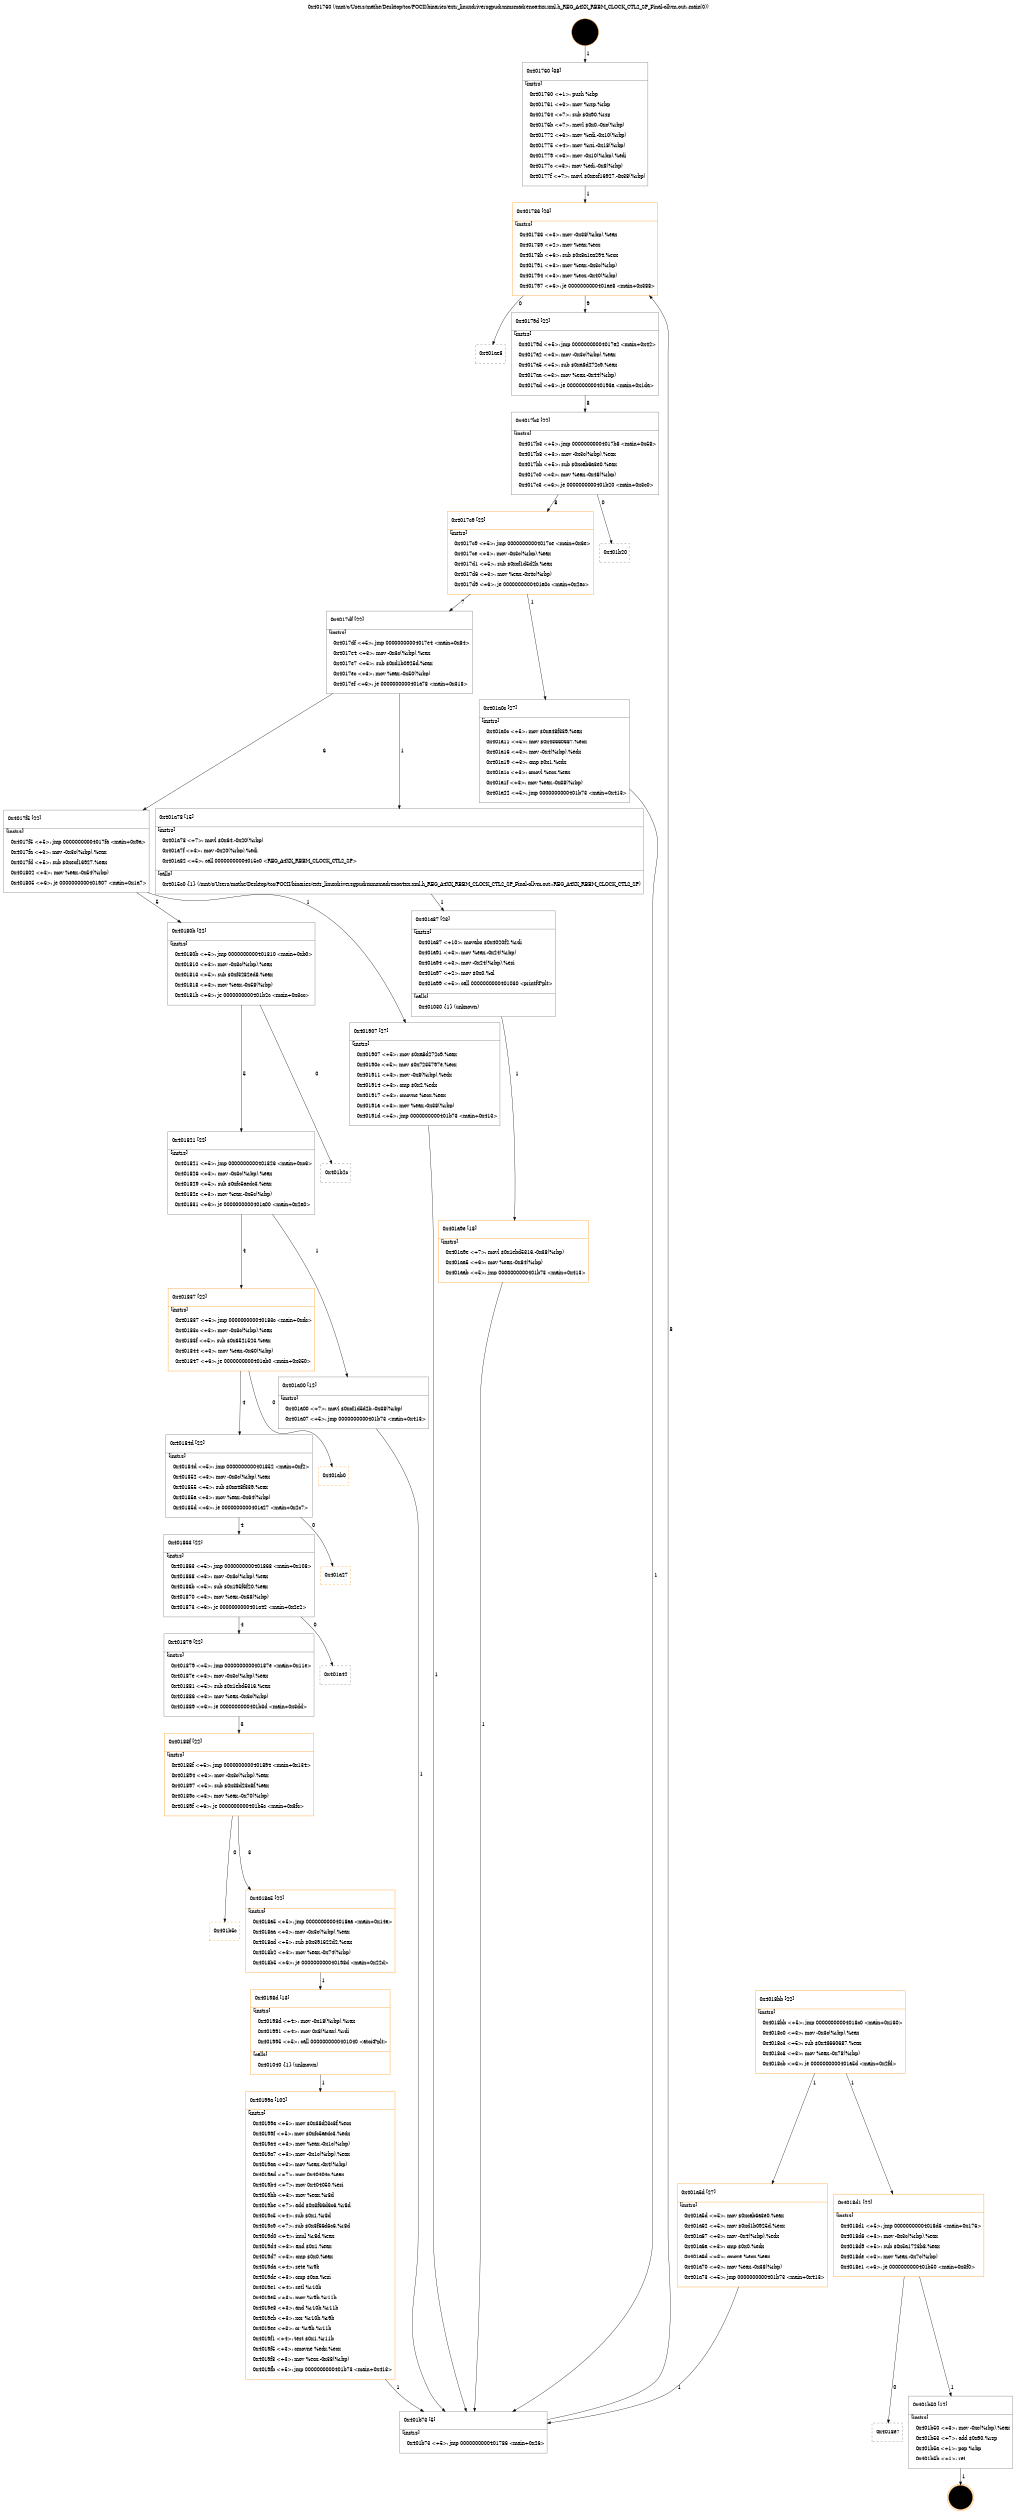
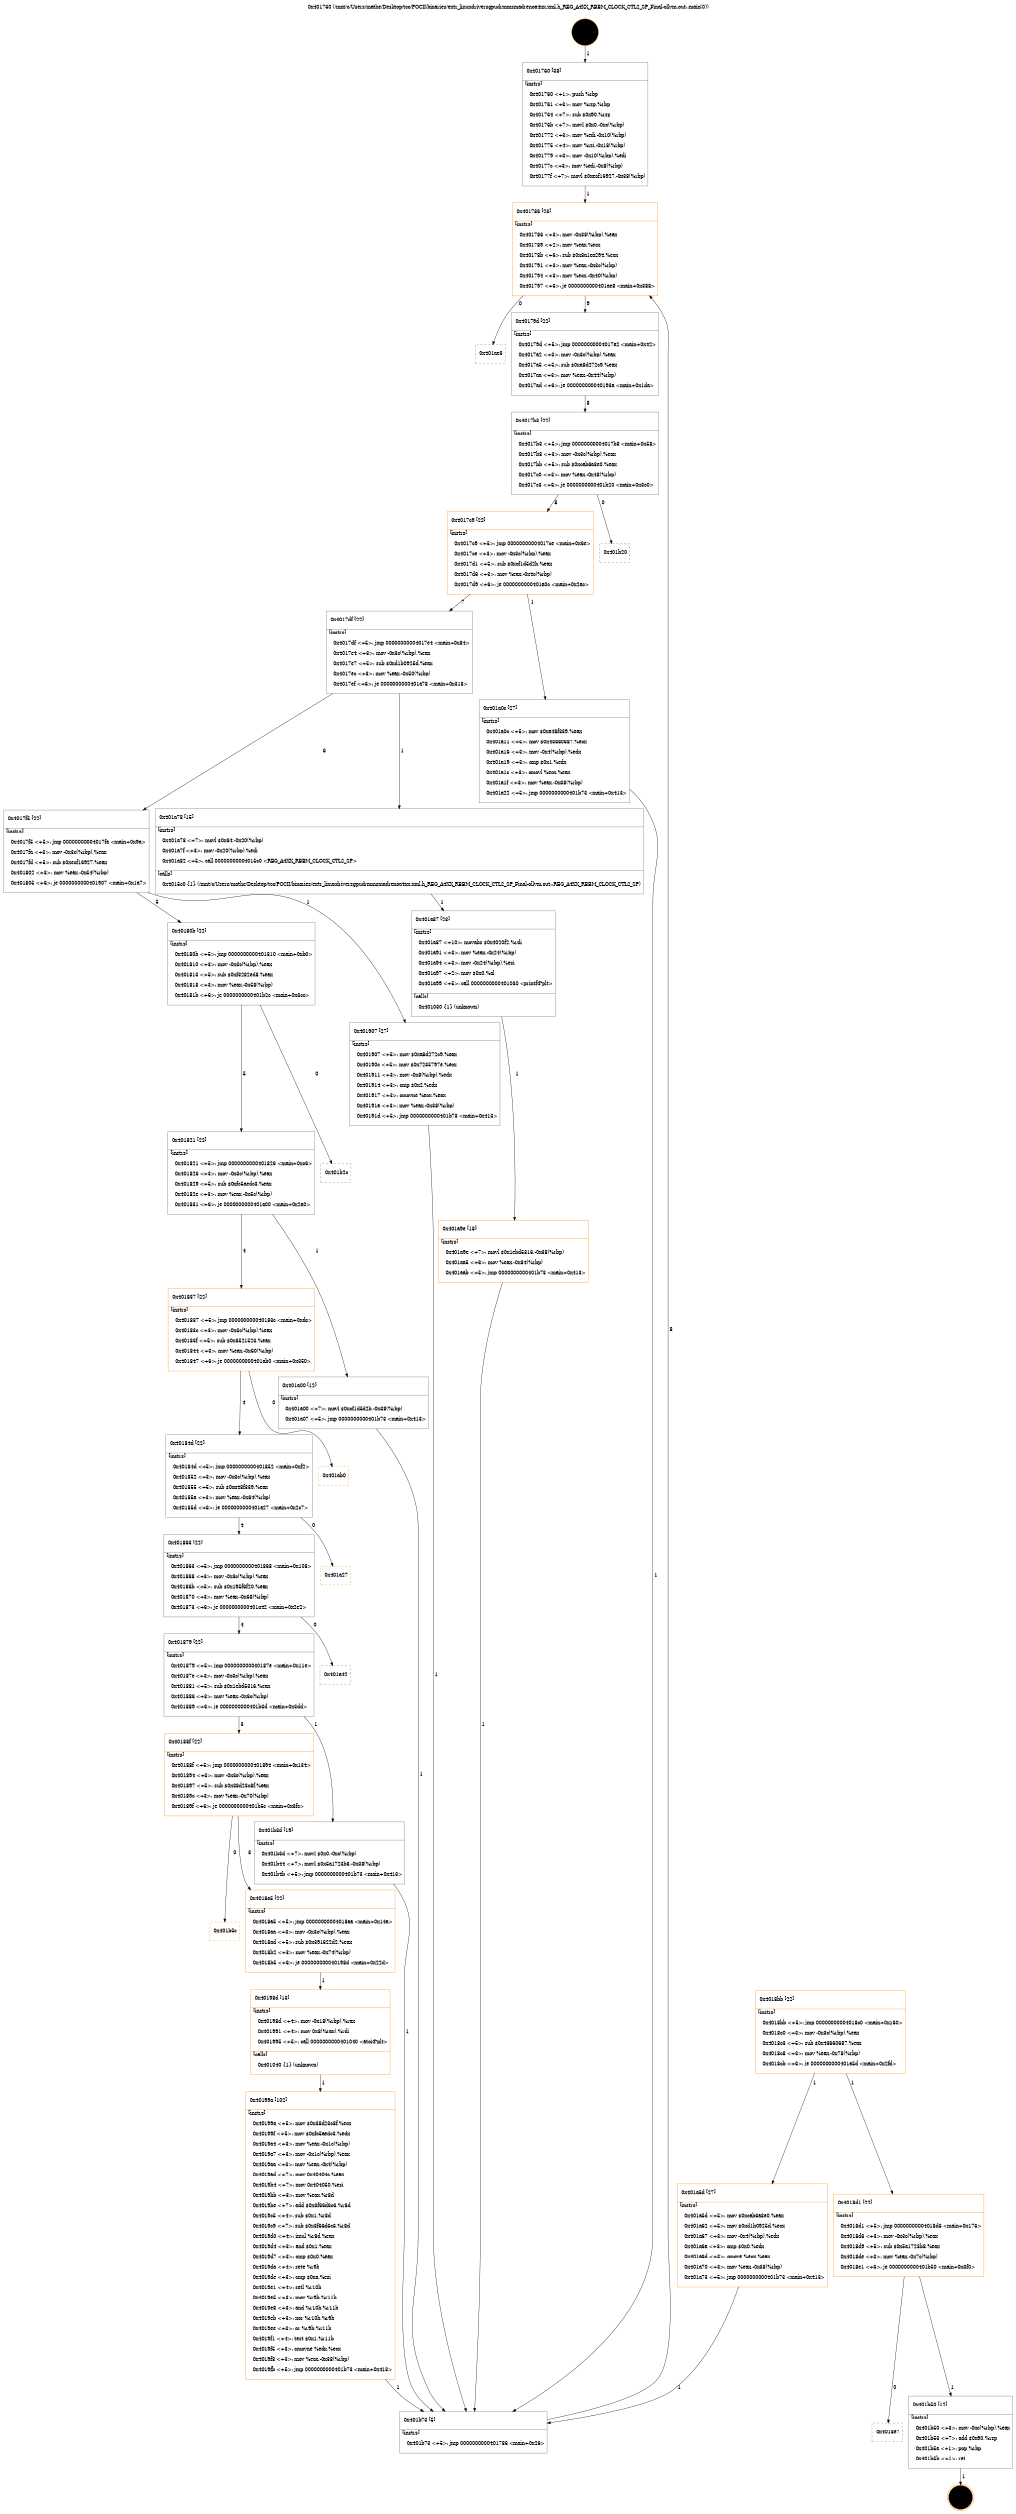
none -> (330, 1853)
